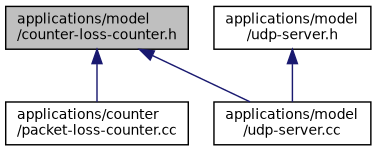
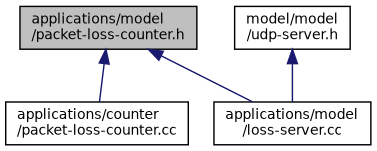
(97, 28) -> (108, 28)
(292, 28) -> (292, 28)
(292, 123) -> (292, 123)
